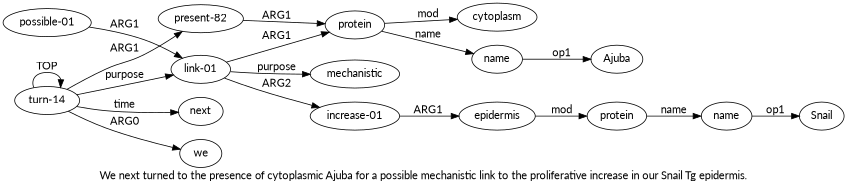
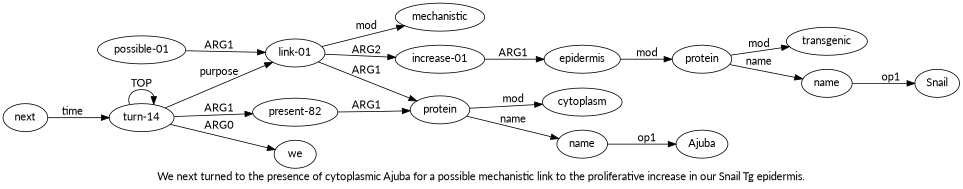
none -> (827, 41)
(277, 67) -> (367, 26)
(123, 112) -> (74, 118)
